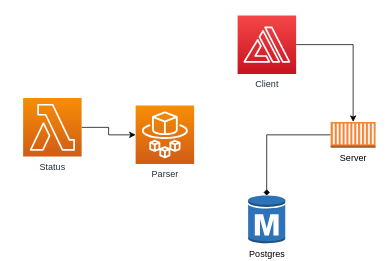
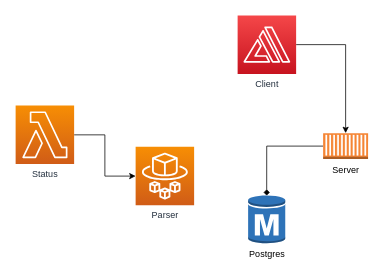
(52, 127) -> (45, 135)
(165, 135) -> (165, 176)
(353, 135) -> (345, 146)
